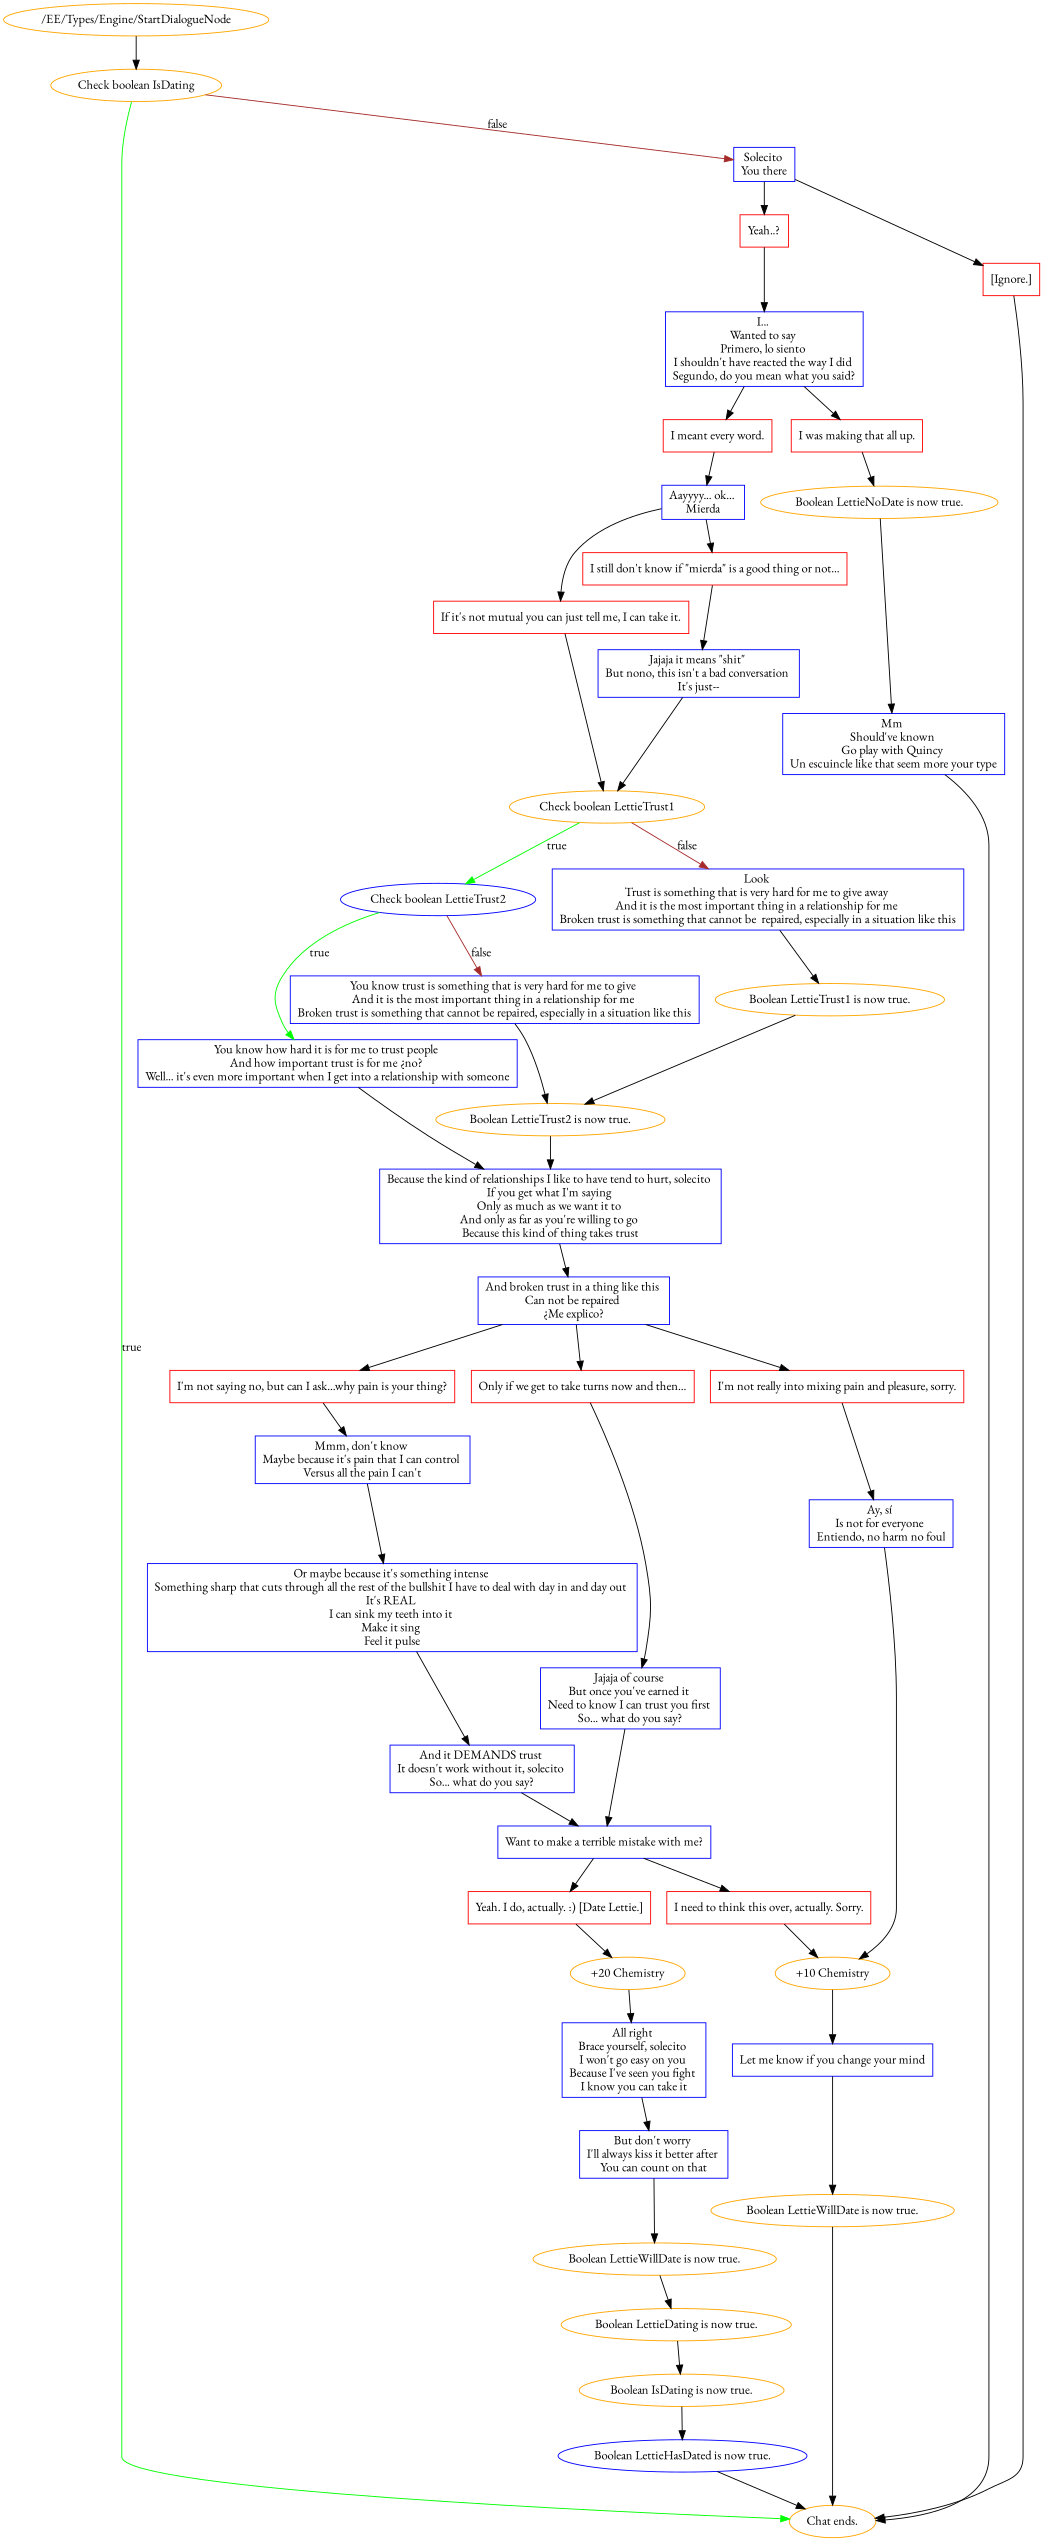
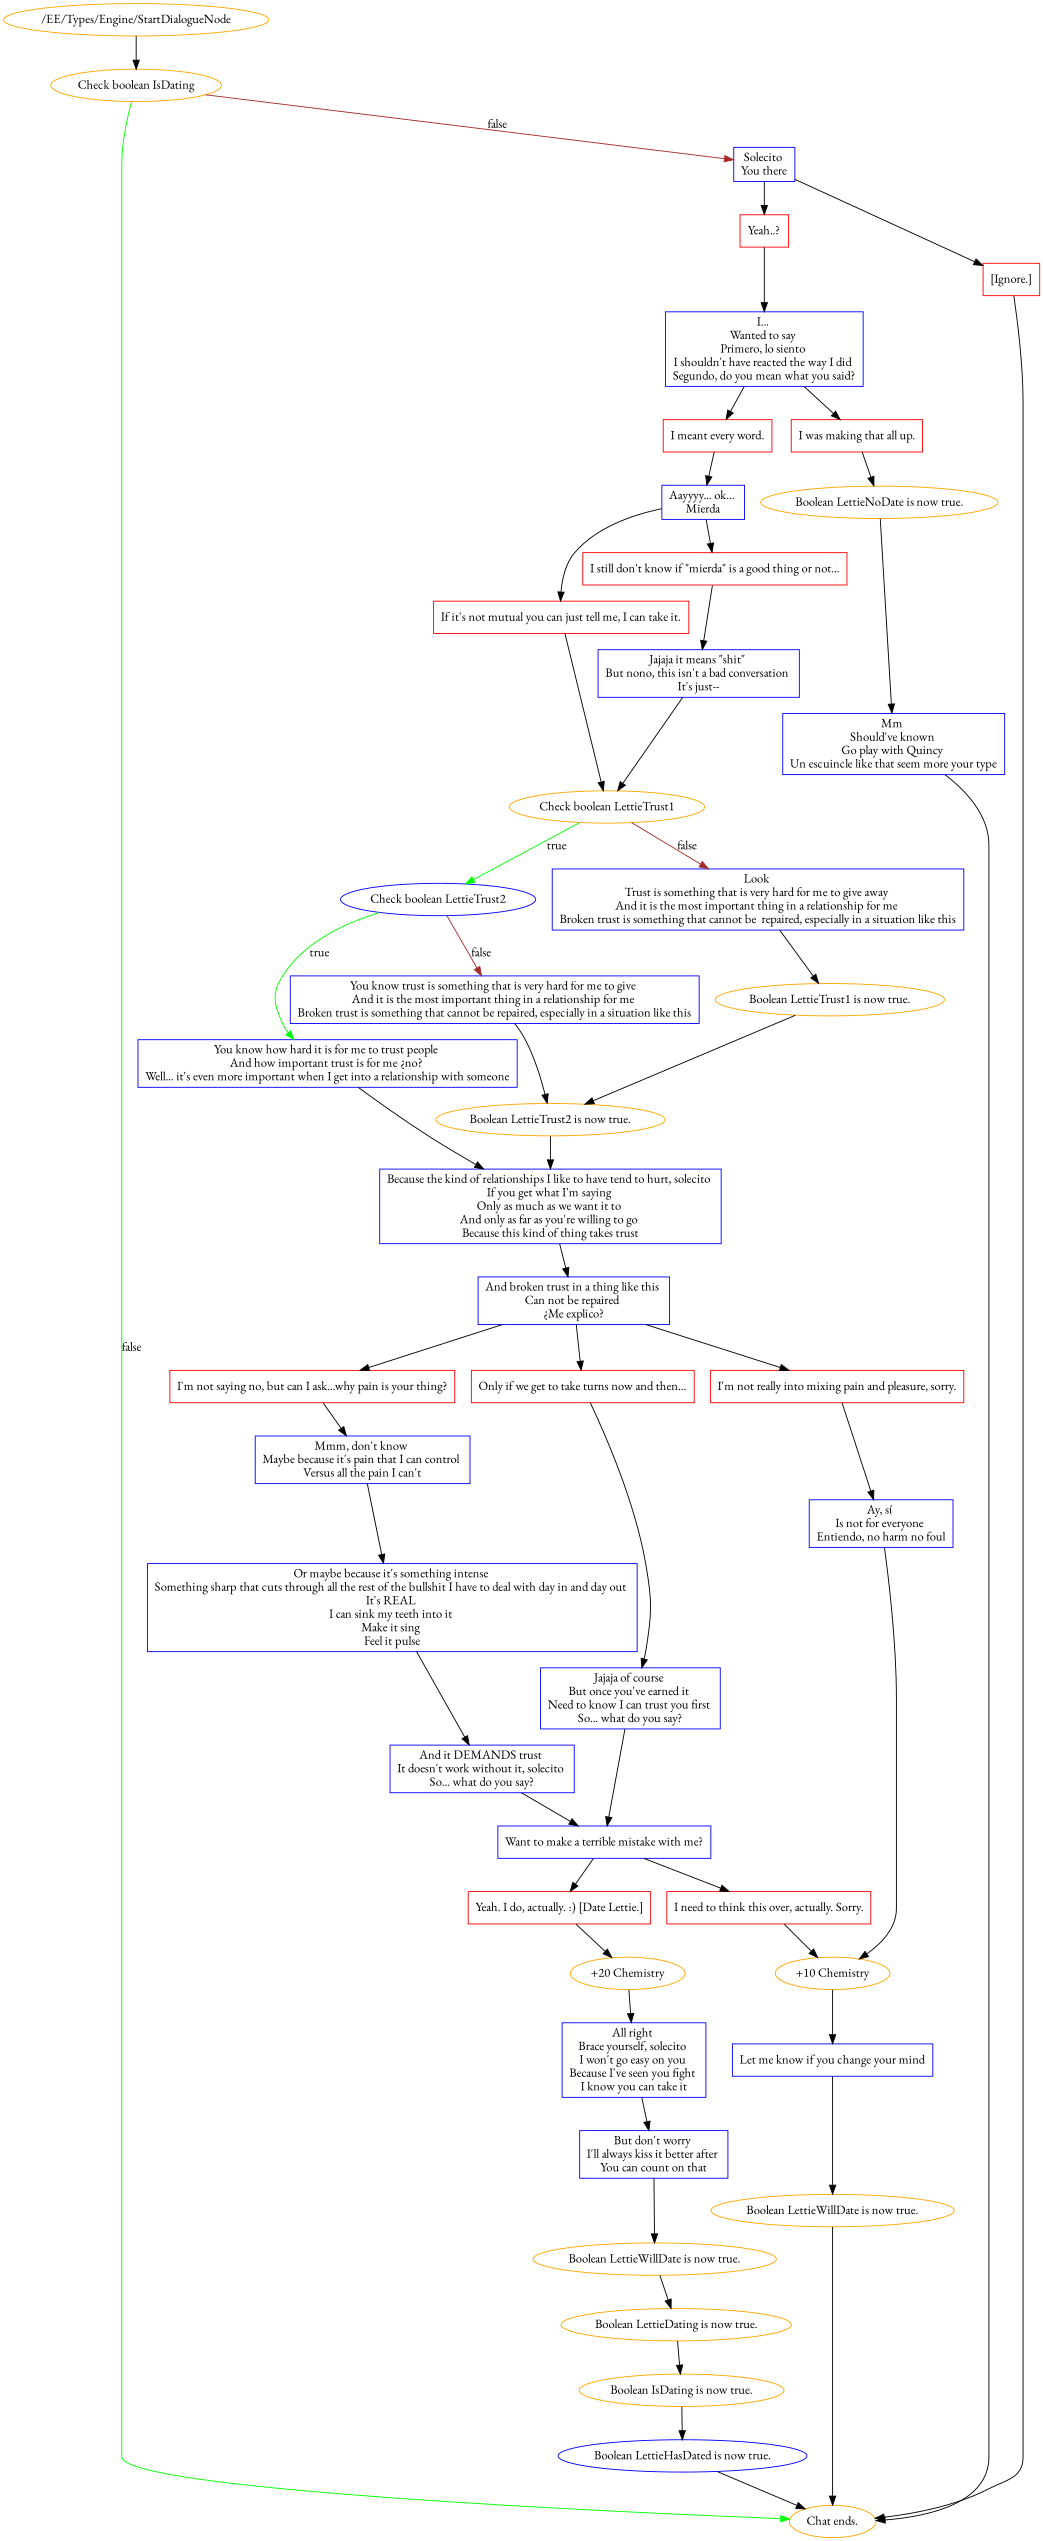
(132, 1347) -> (132, 1347)
